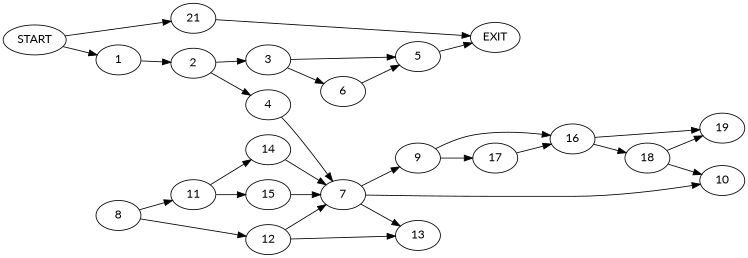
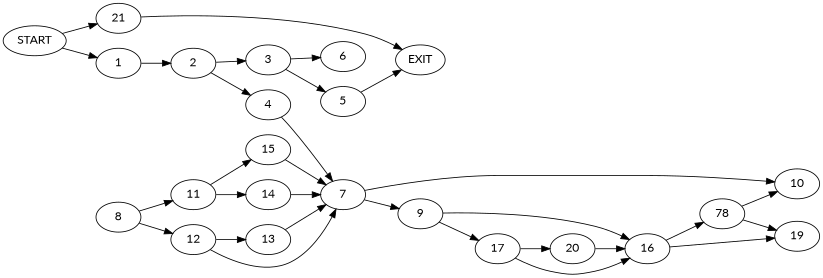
(377, 76) -> none
(647, 158) -> (722, 214)
(377, 213) -> (302, 219)
none -> (573, 249)
